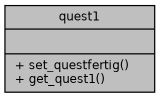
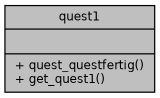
(72, 66) -> (80, 66)
